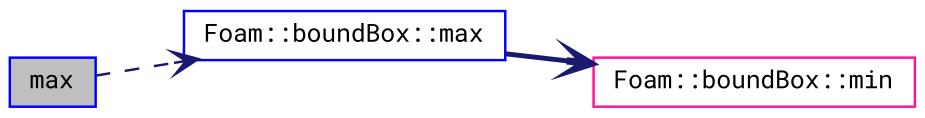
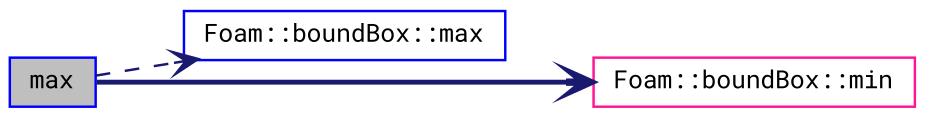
(537, 57) -> (332, 82)
